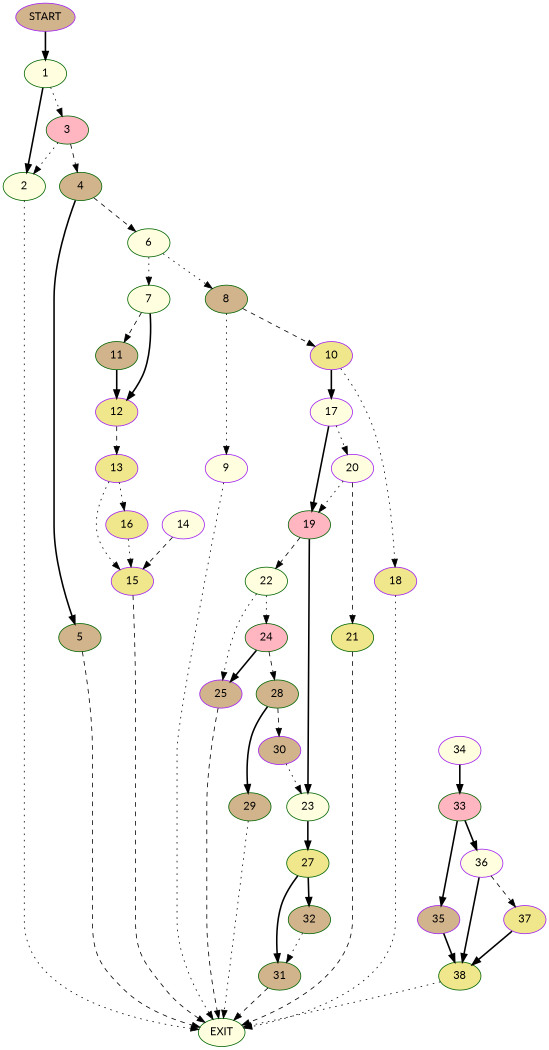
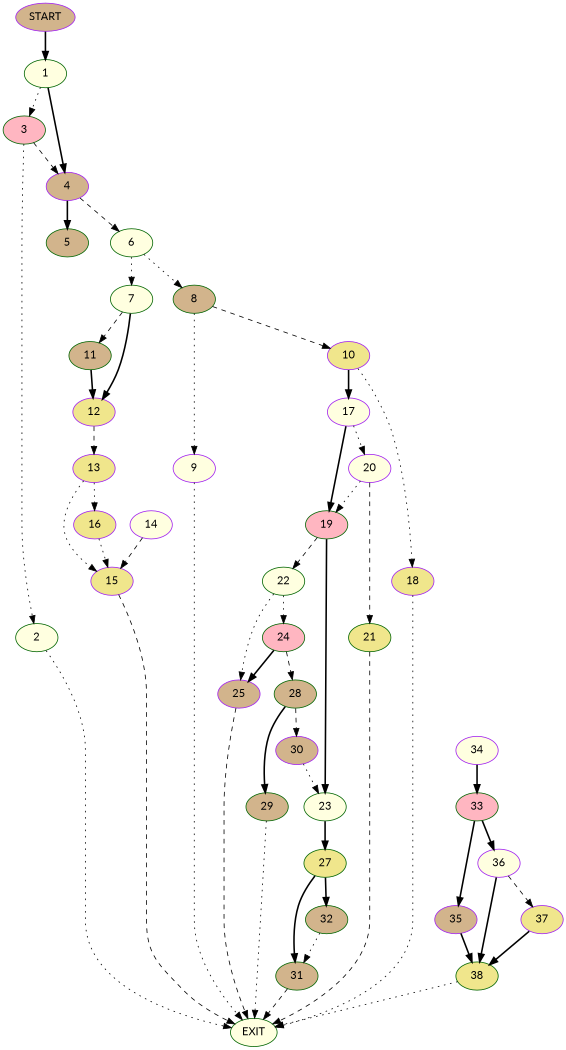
(36, 126) -> (56, 126)
(81, 186) -> (67, 186)
(92, 864) -> none
